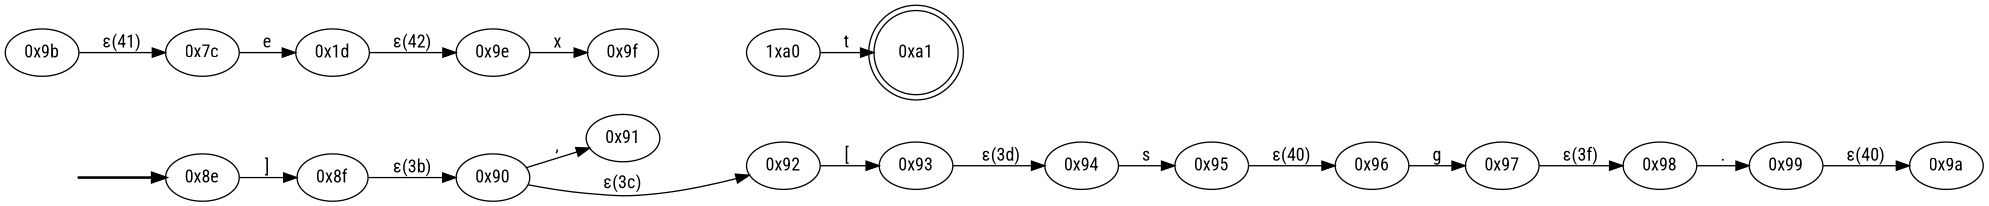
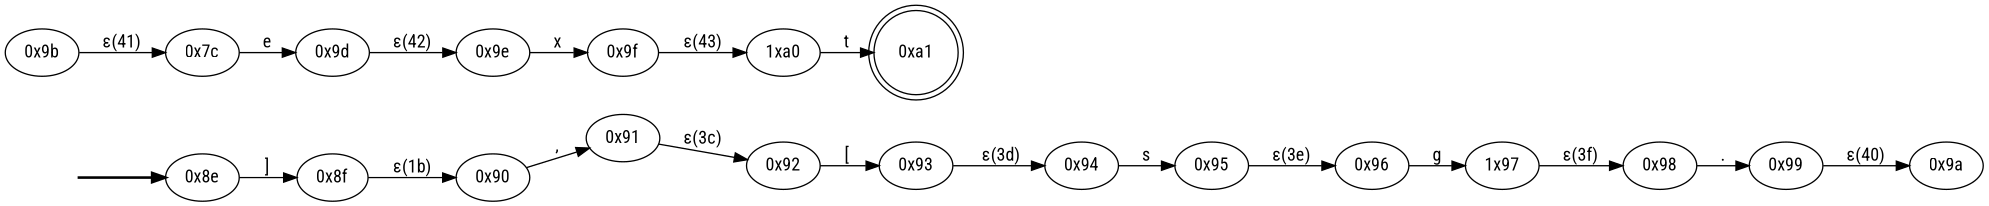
(333, 53) -> (333, 53)
none -> (696, 53)
(1292, 156) -> (1292, 156)
(1502, 166) -> (1502, 166)
(413, 168) -> (413, 168)
(633, 196) -> (697, 151)
